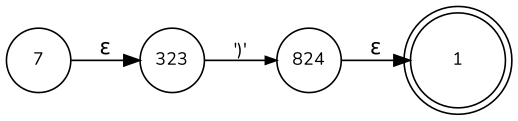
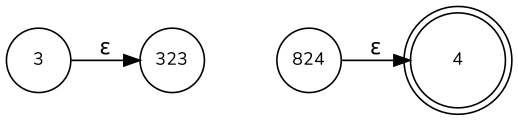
(39, 60) -> (39, 60)
(235, 60) -> none
(458, 60) -> (458, 60)
